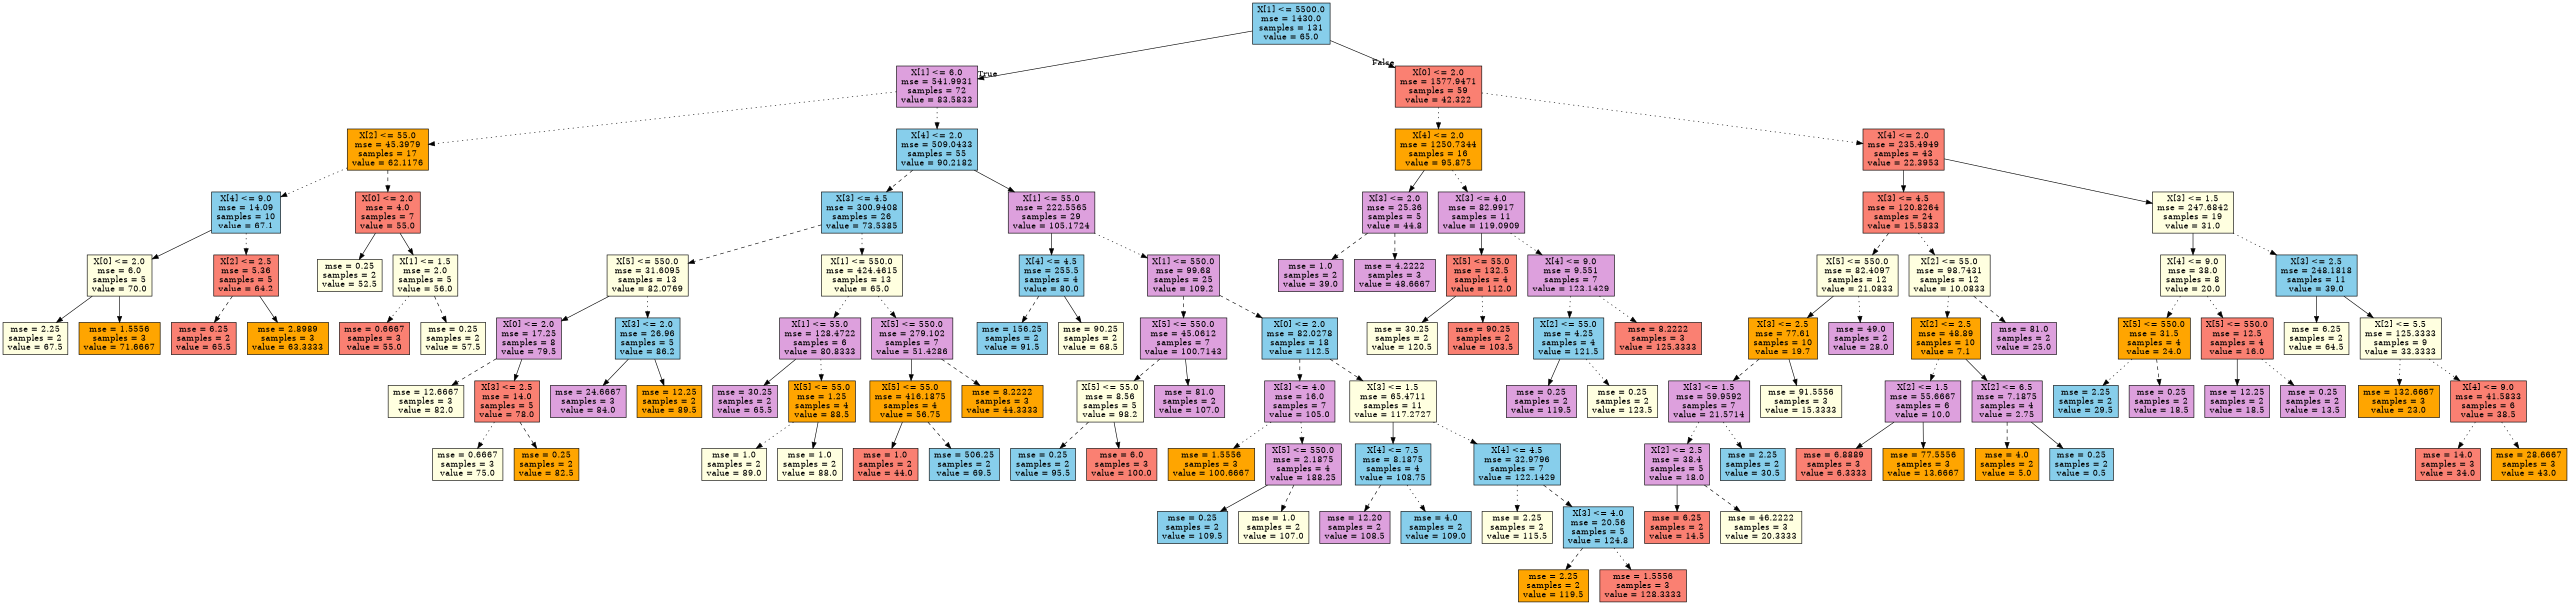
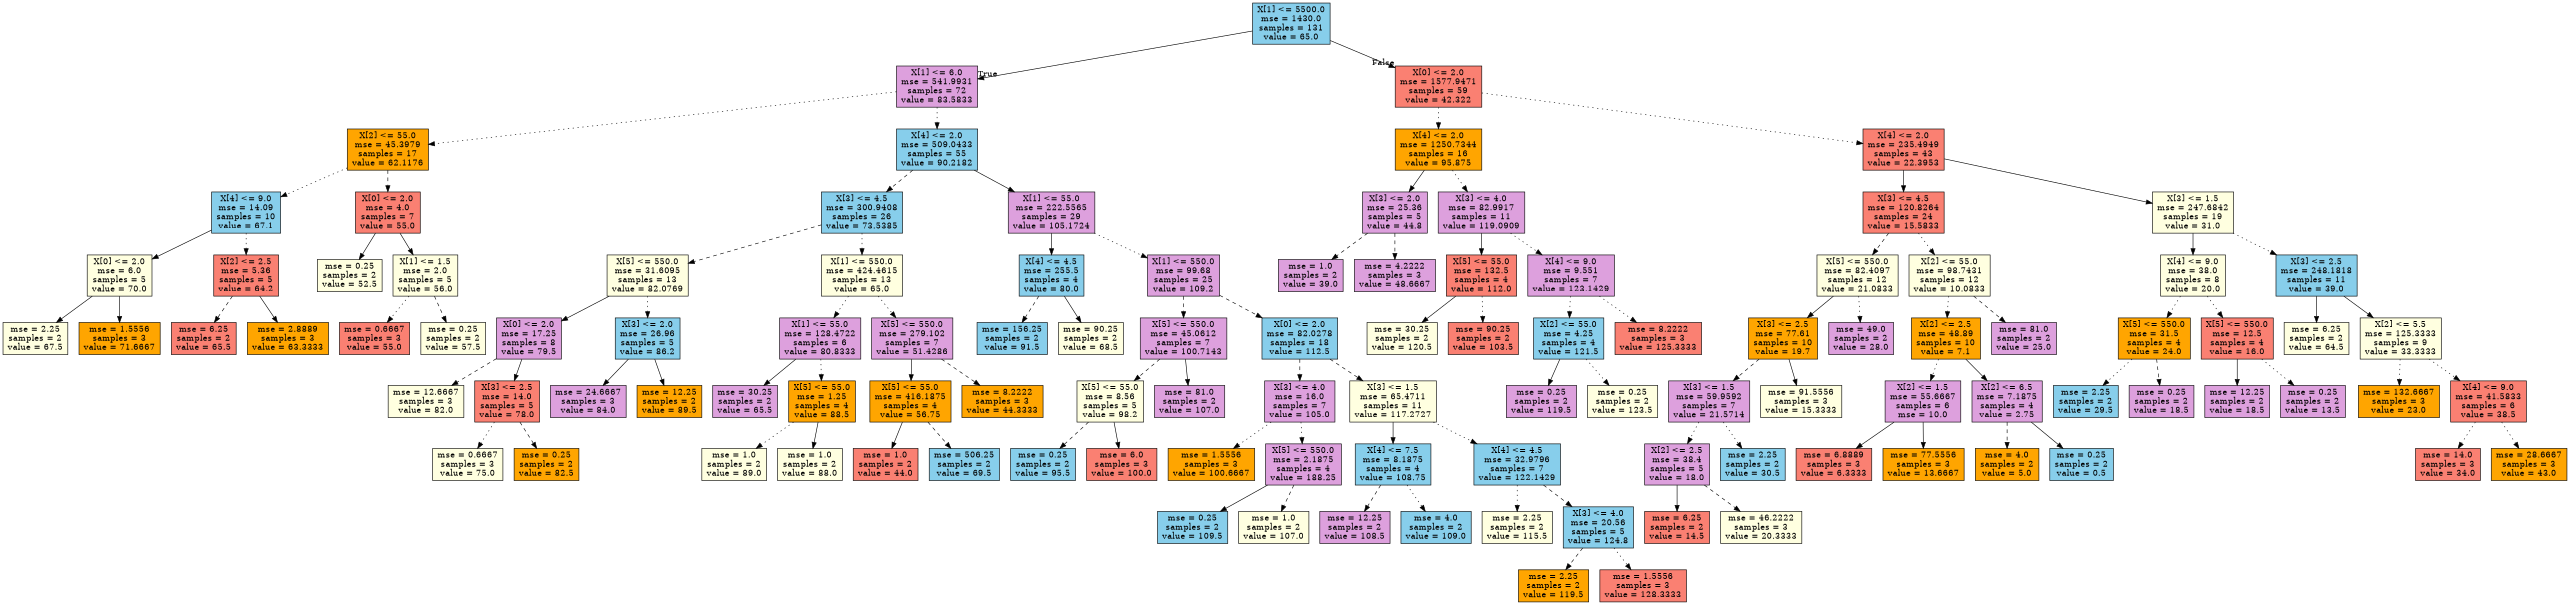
(288, 339) -> (288, 339)
(1923, 401) -> (1923, 401)
(1355, 527) -> (1355, 527)
